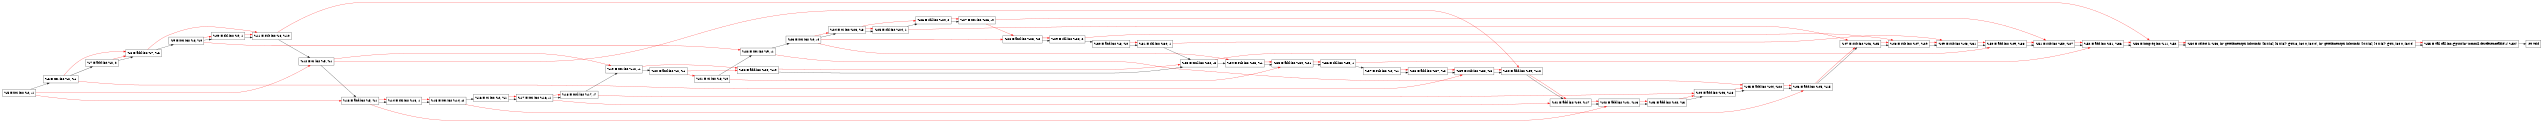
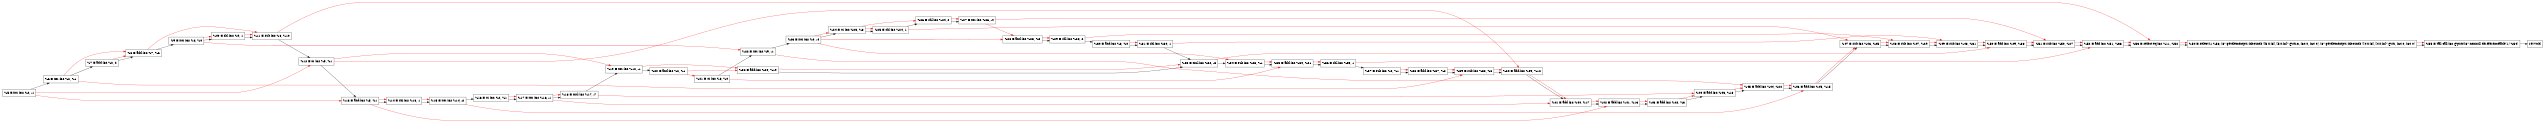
(2154, 44) -> (2155, 44)
